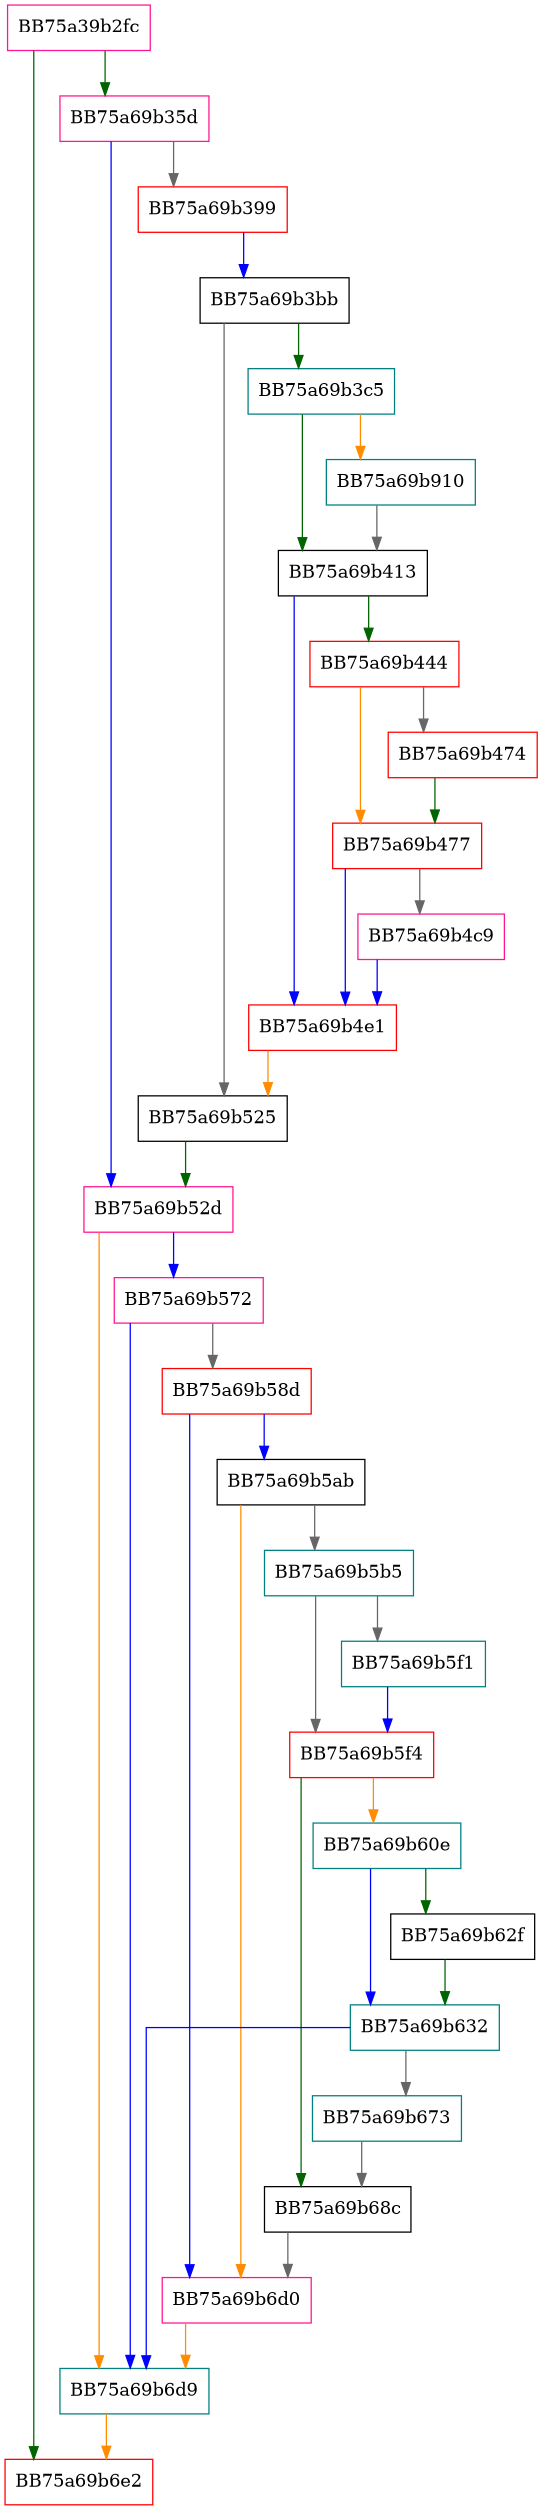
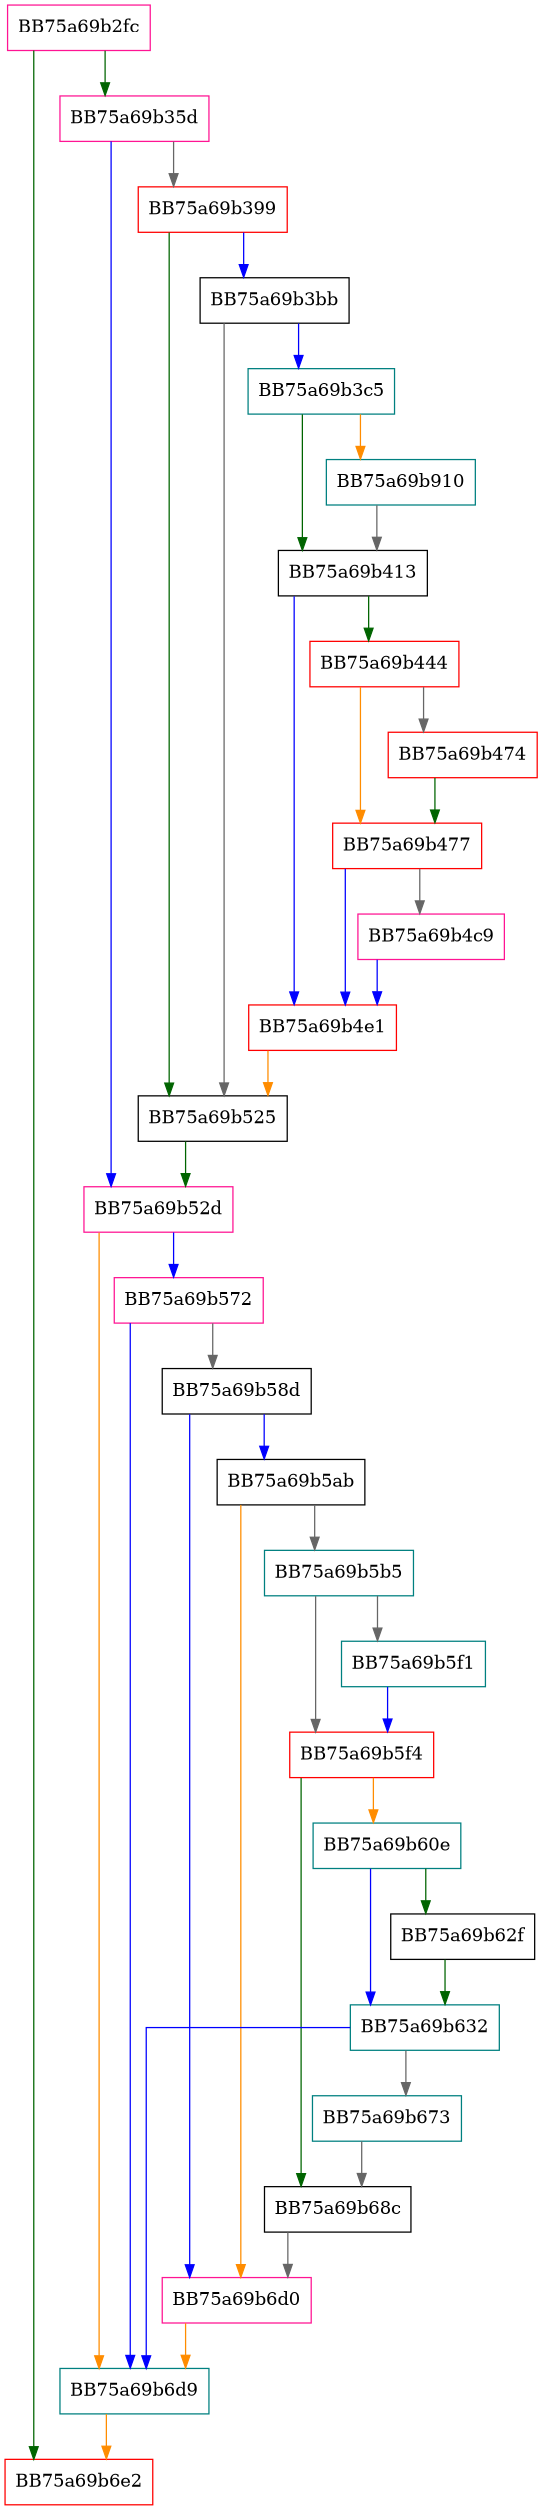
(79, 28) -> (79, 28)
(299, 339) -> (299, 339)
none -> (169, 658)
(237, 1391) -> (237, 1391)
